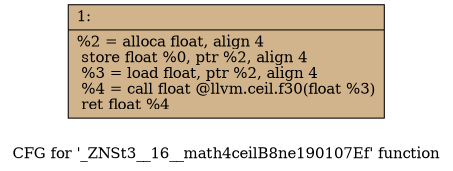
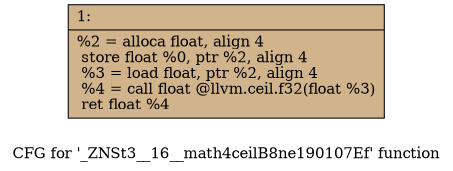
(226, 89) -> (226, 89)
